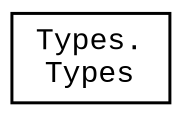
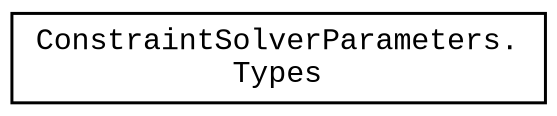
(91, 58) -> (279, 58)
